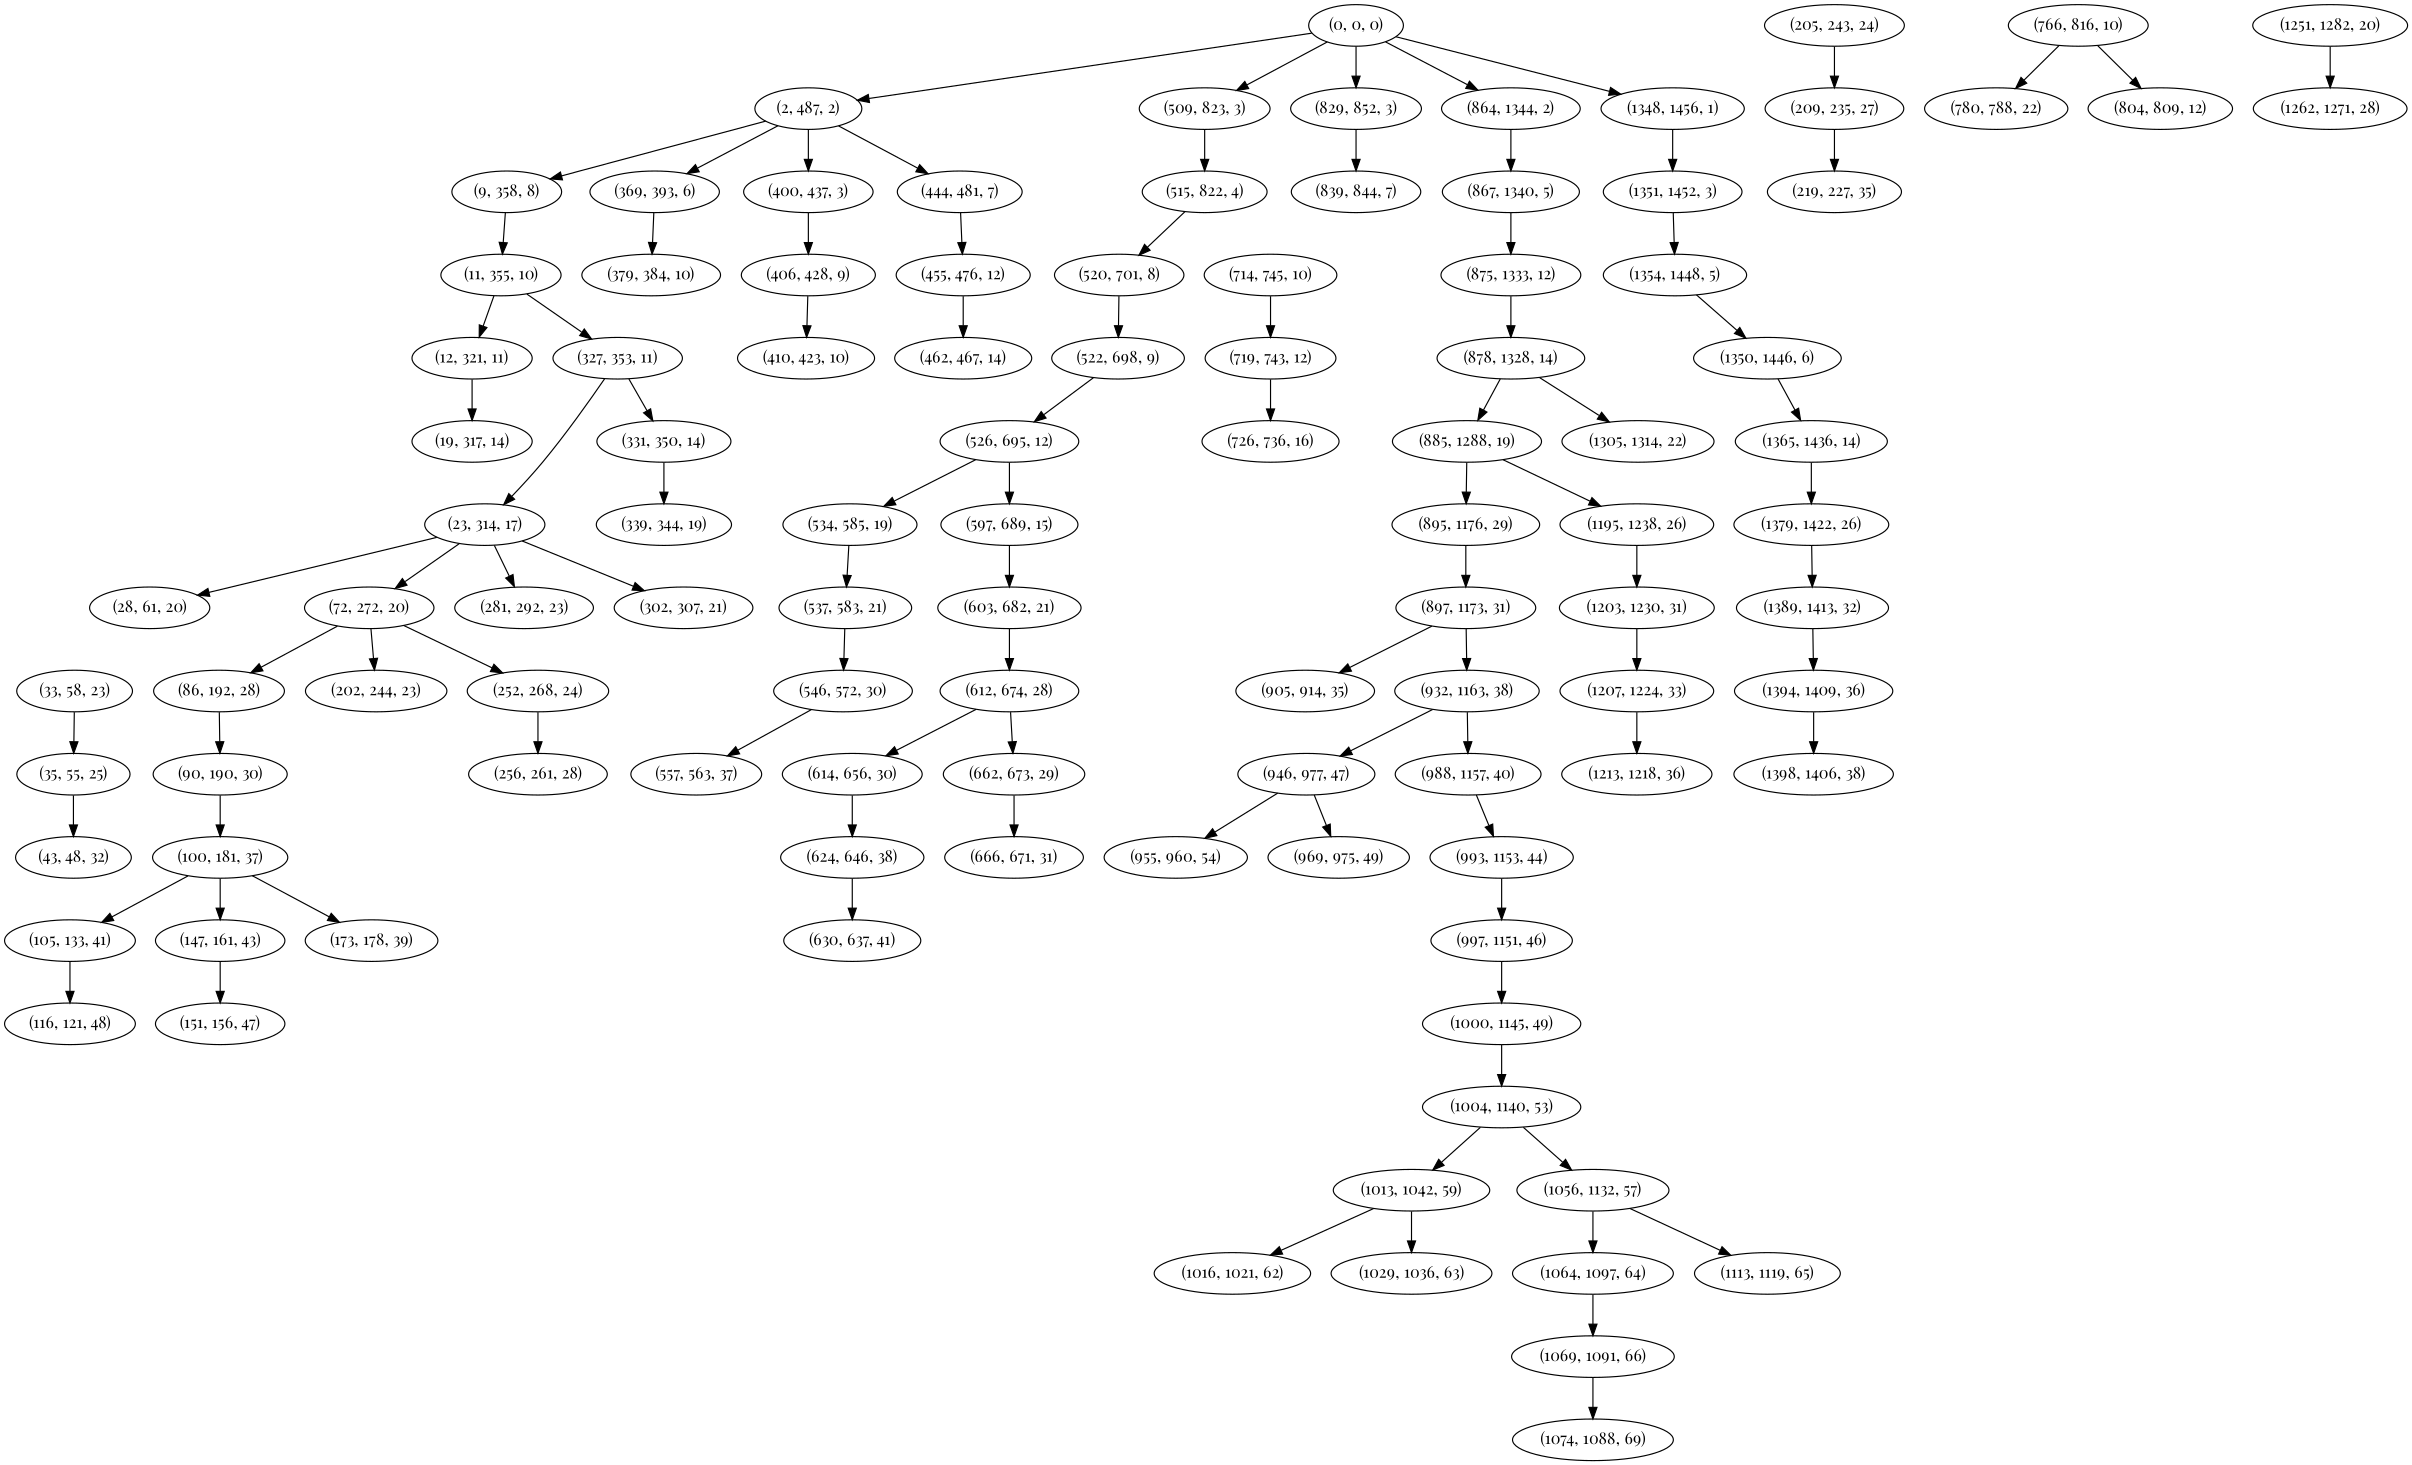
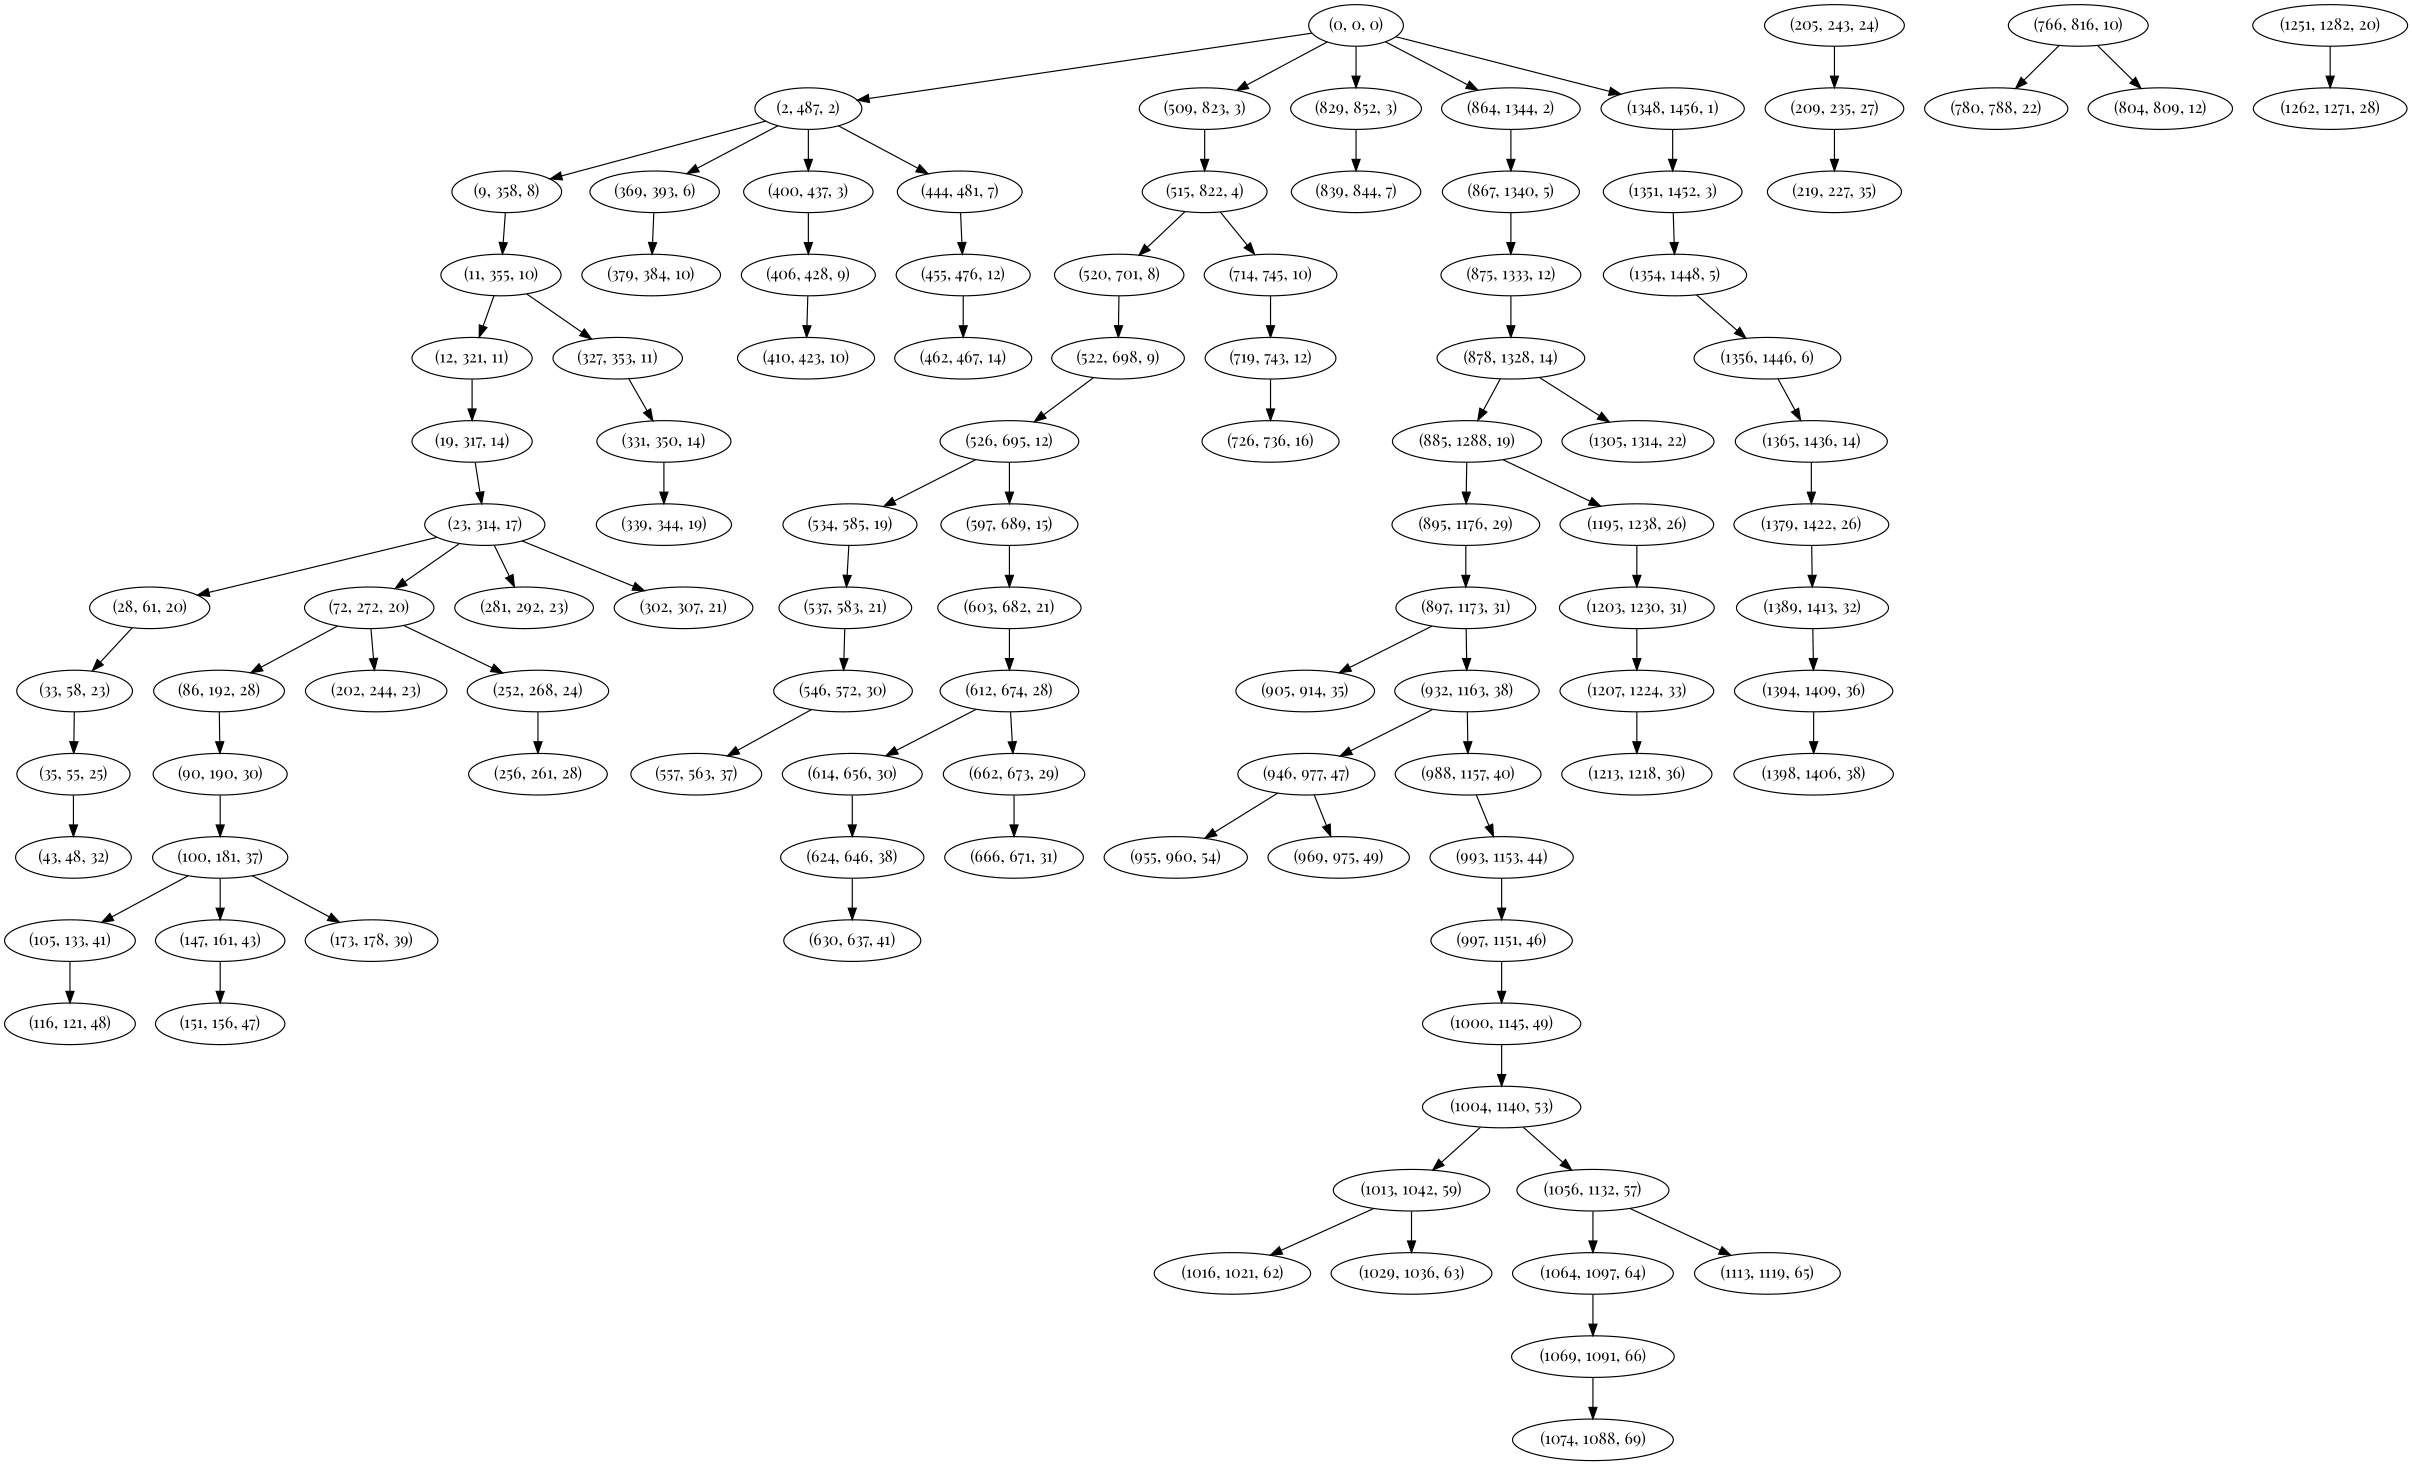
none -> (1234, 229)
(1767, 358) -> (1767, 358)
(561, 439) -> (478, 477)
none -> (116, 645)
